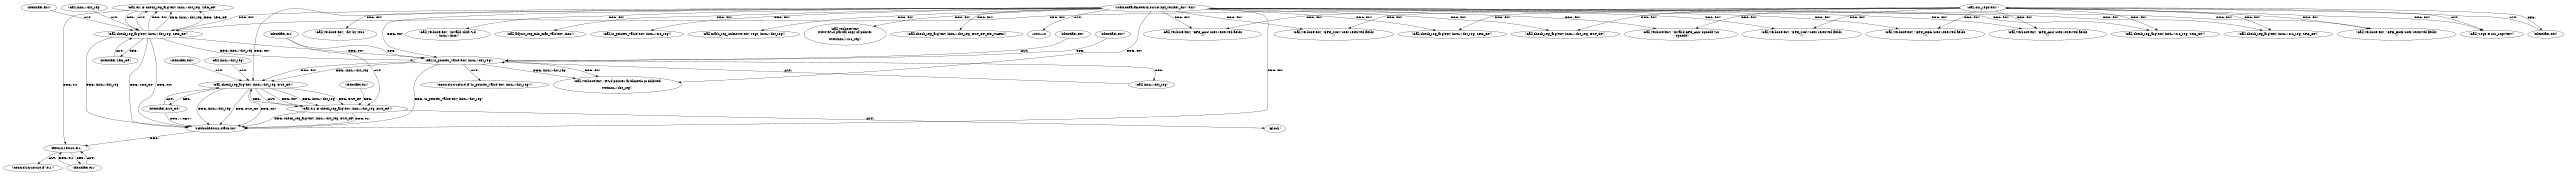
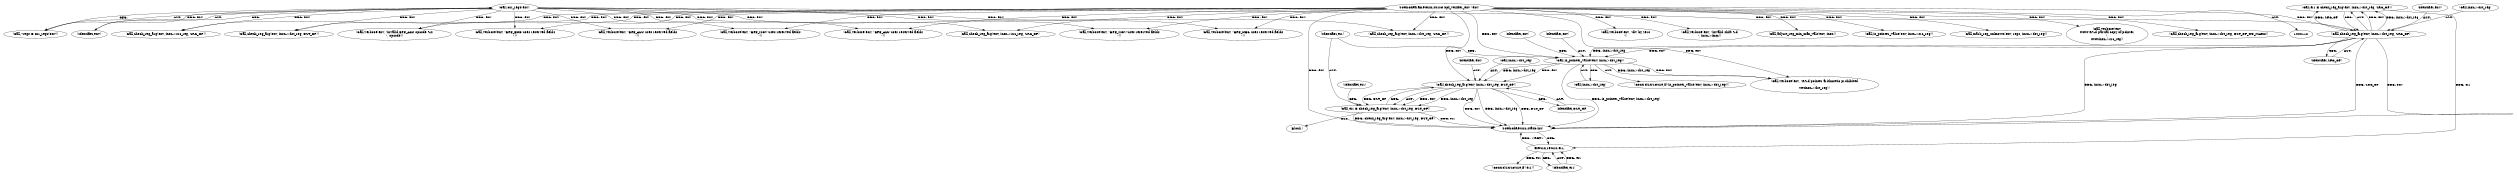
none -> (256, 11)
(175, 123) -> (1525, 142)
(155, 138) -> (1552, 138)
(53, 158) -> (1534, 158)
